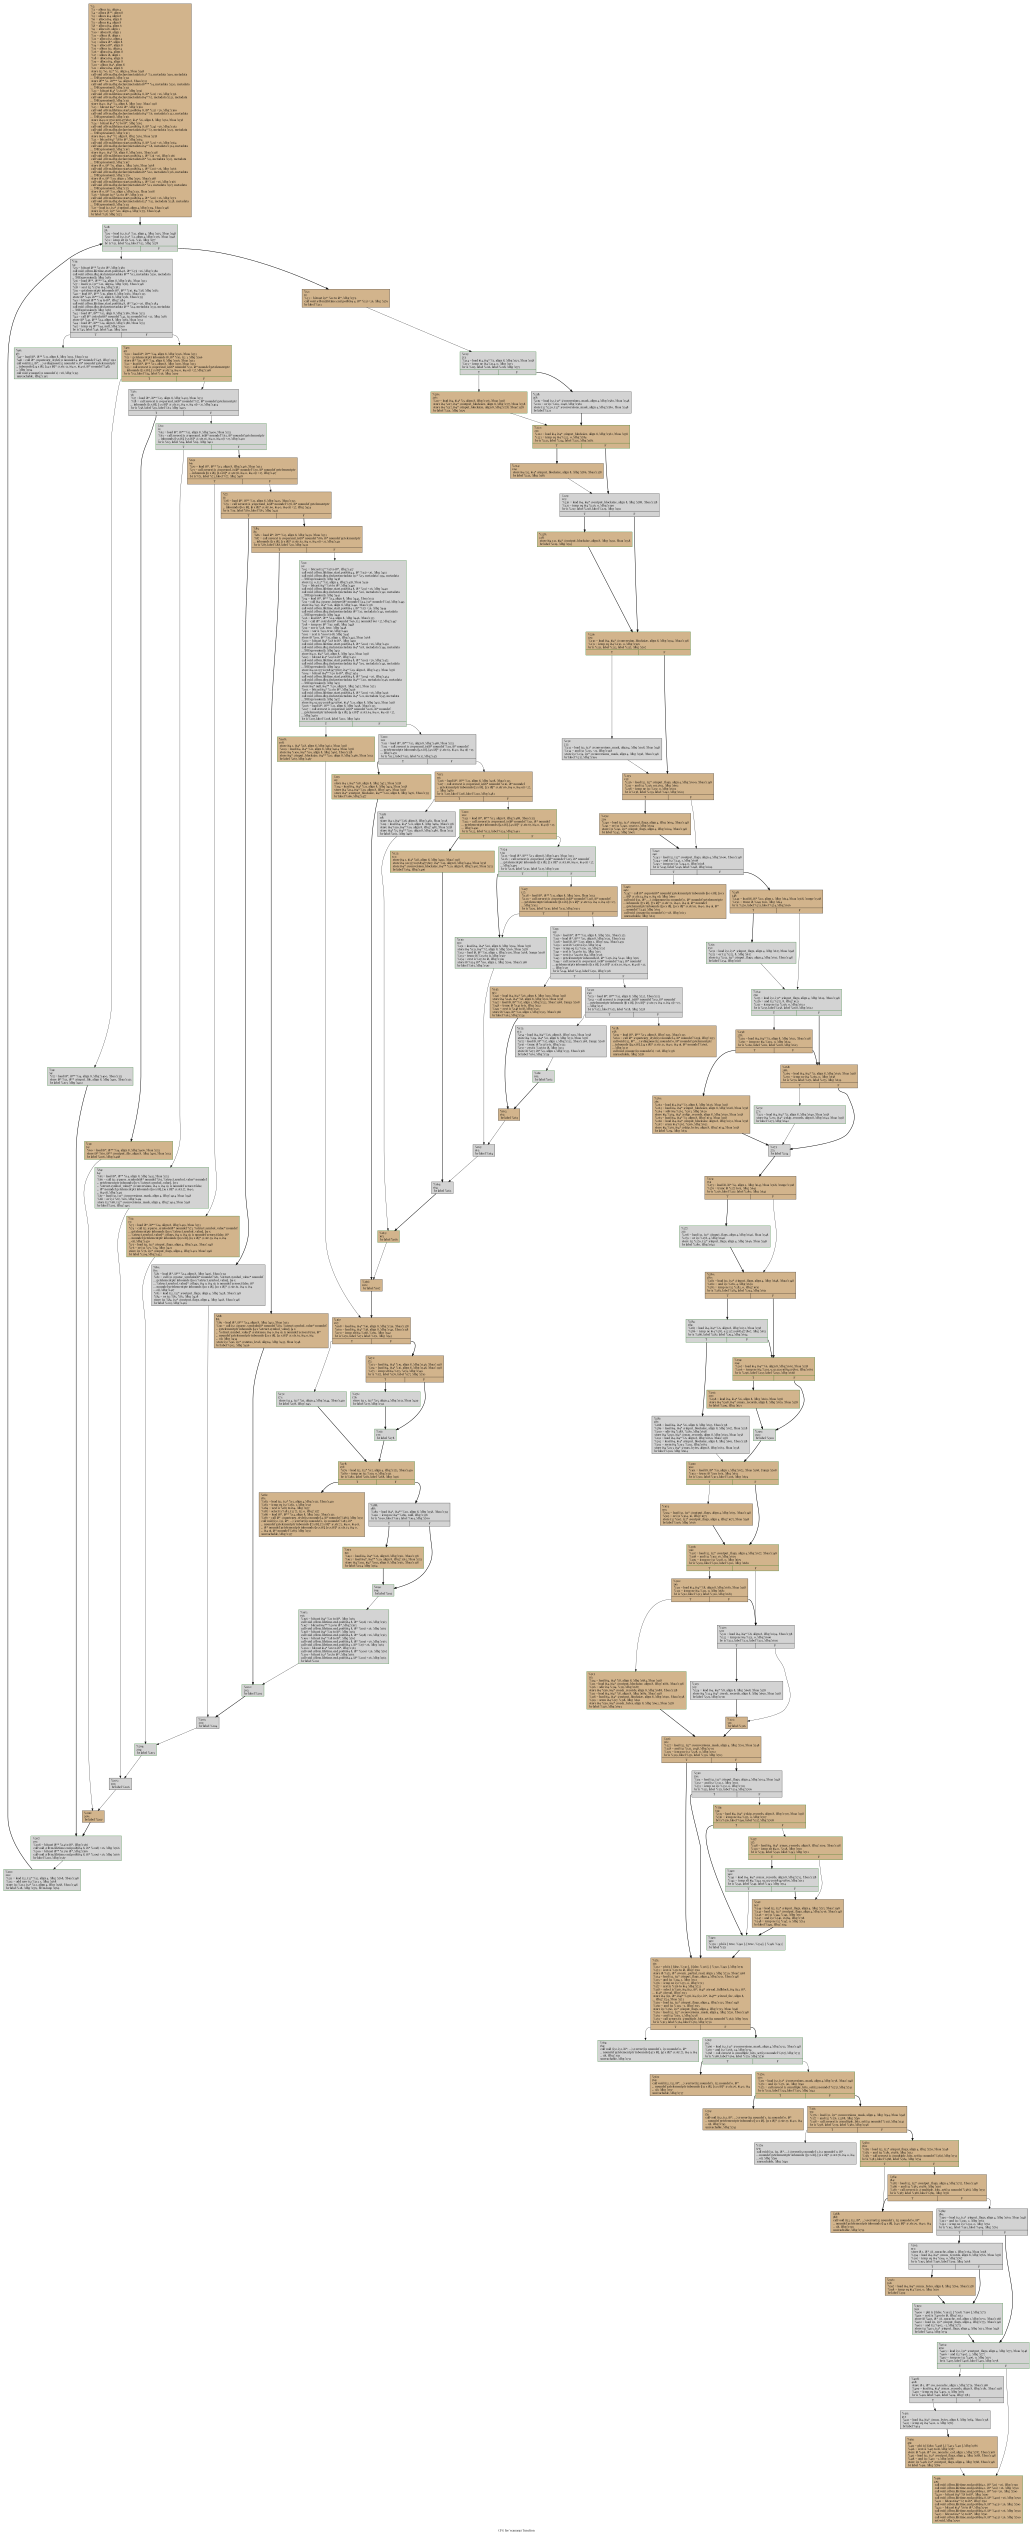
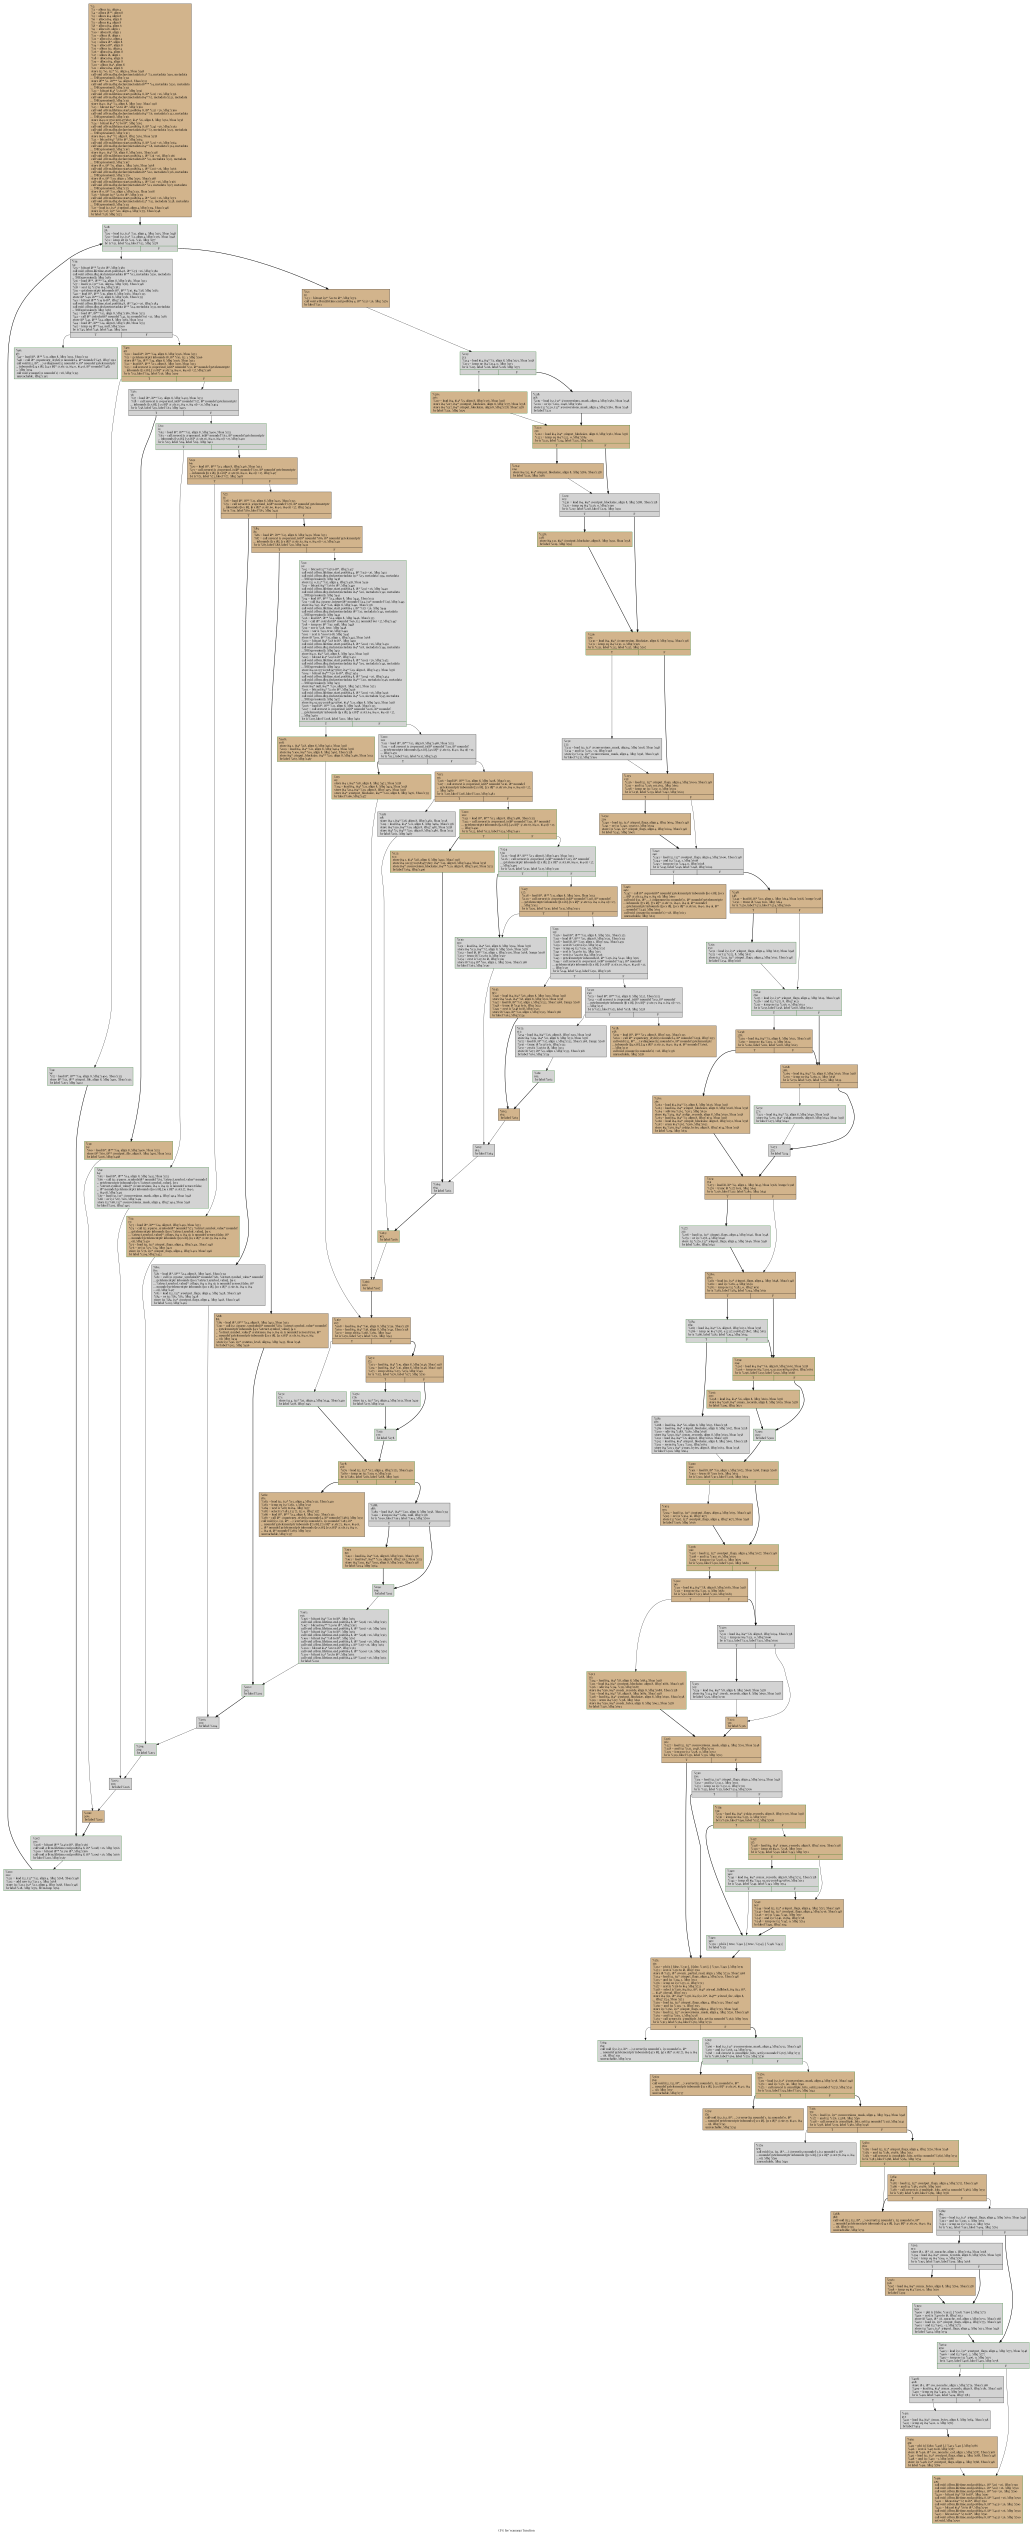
(371, 1038) -> (371, 1038)
(754, 1139) -> (728, 1154)
(737, 1707) -> (737, 1707)
